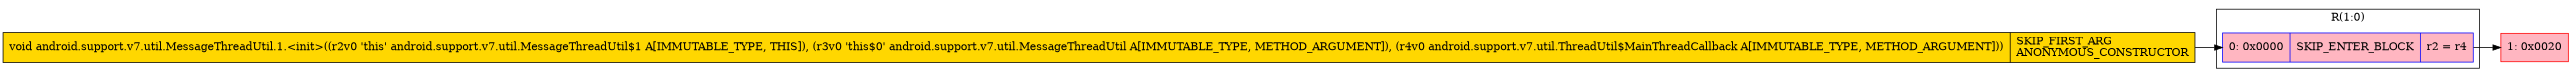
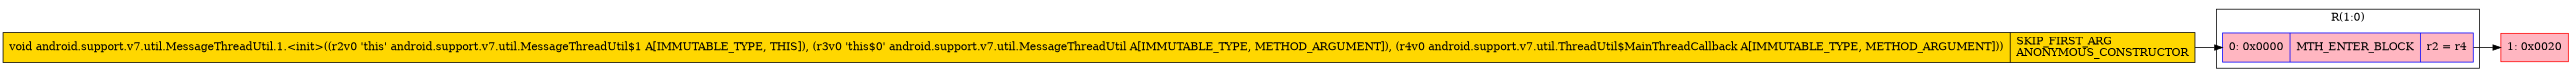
(2355, 47) -> (2355, 47)
